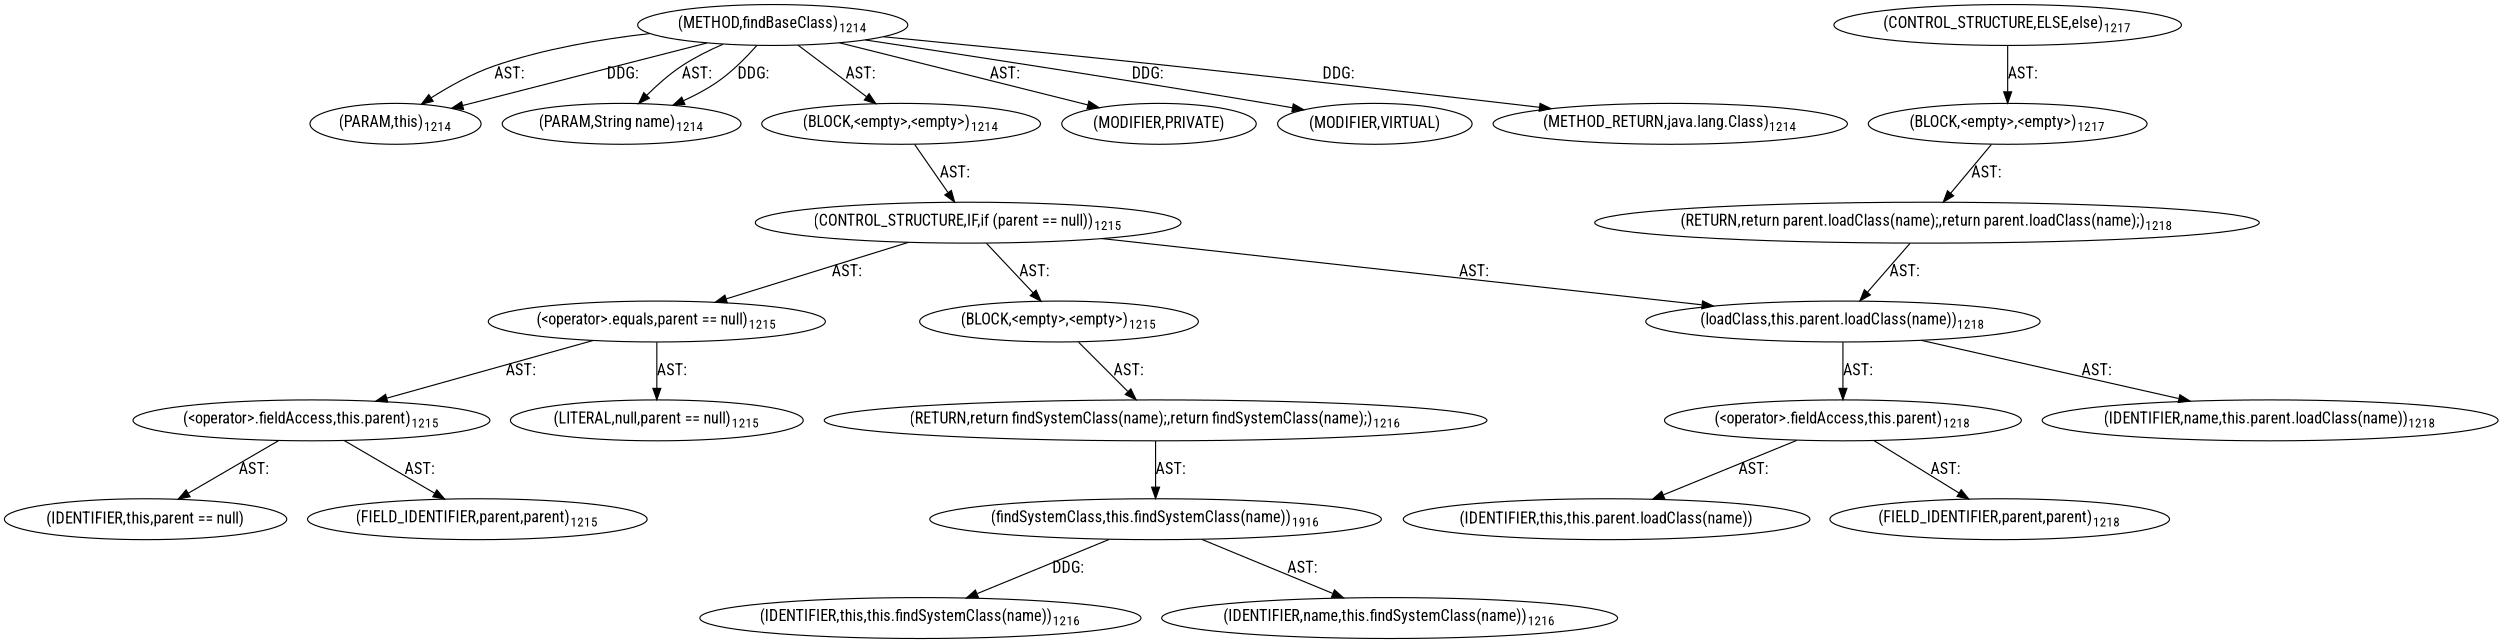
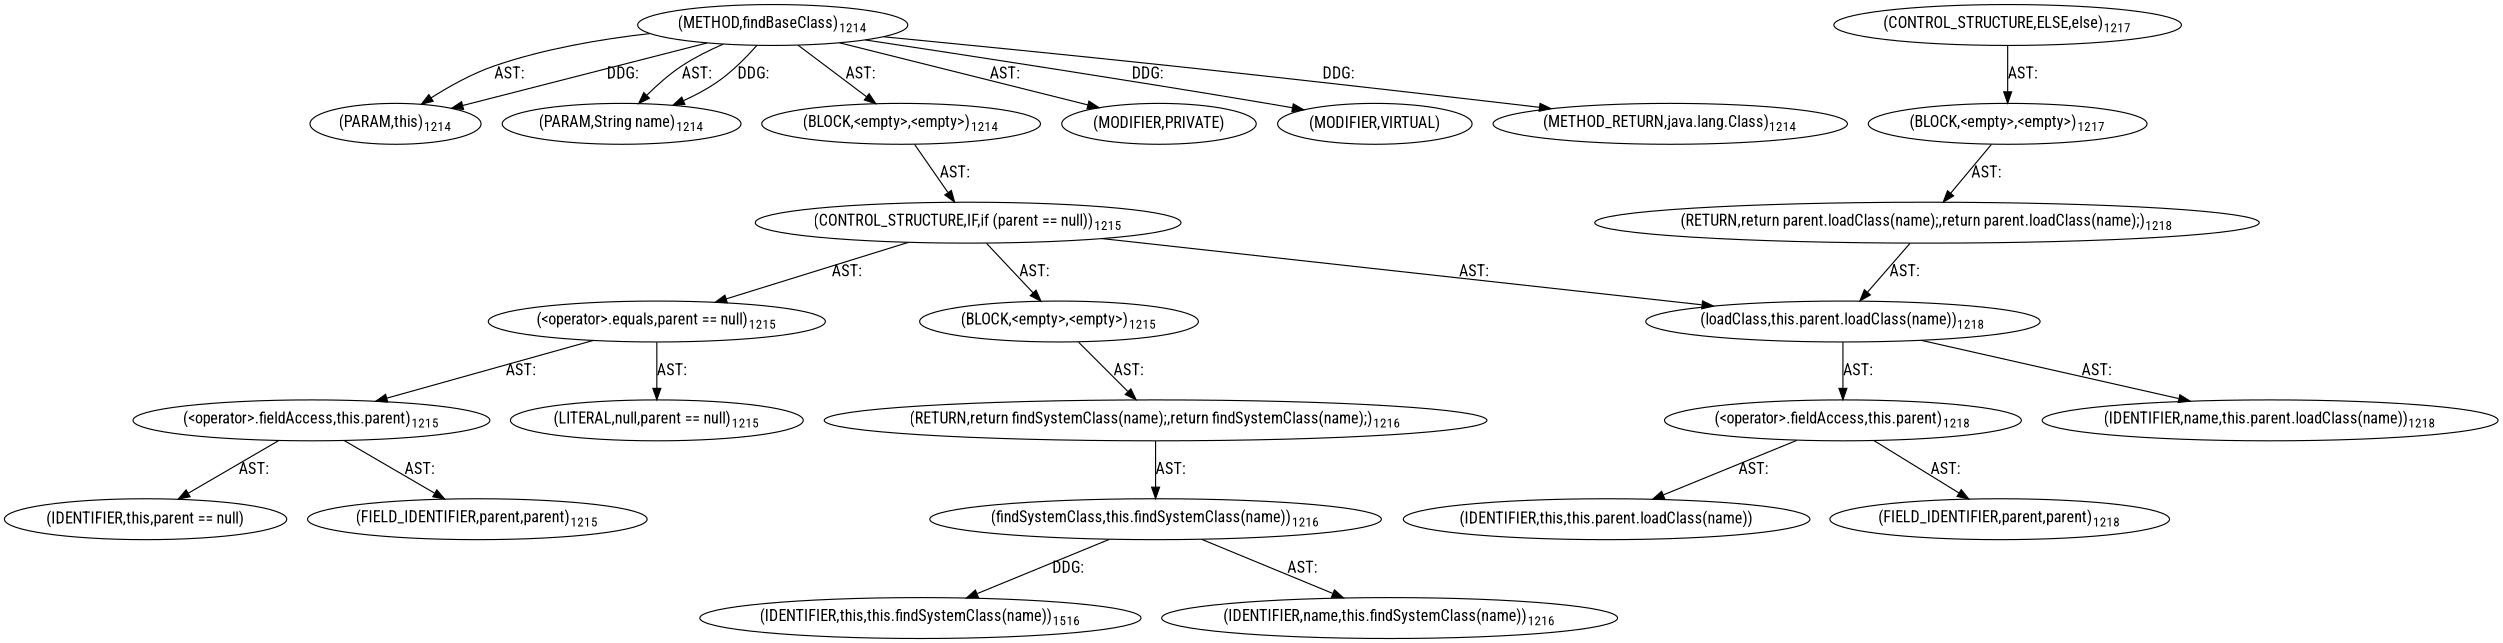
(1306, 517) -> (1306, 517)
(1067, 616) -> (1067, 616)
